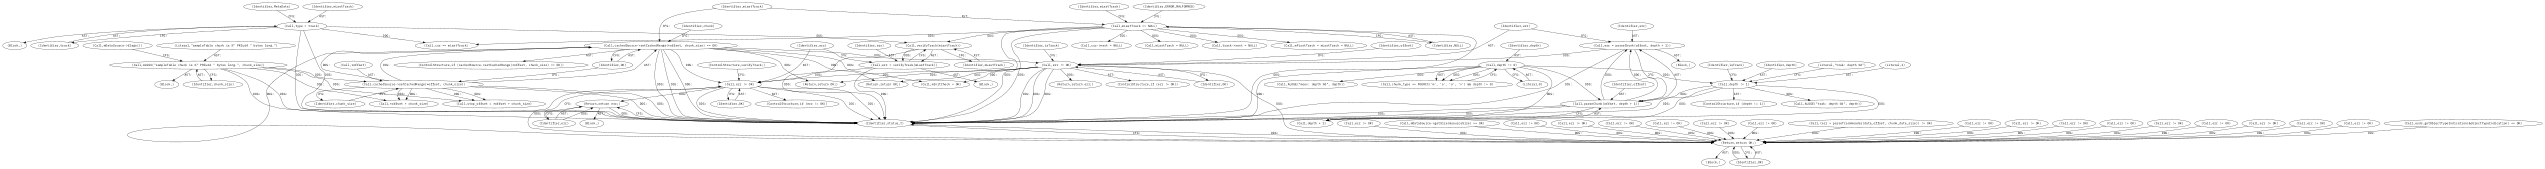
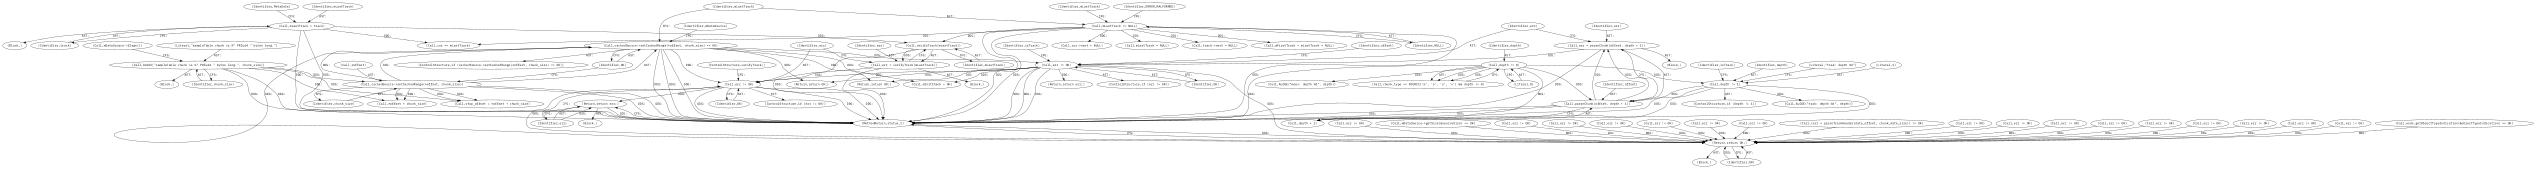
(302, 26) -> (302, 26)
(698, 26) -> (705, 26)
(885, 123) -> (883, 123)
